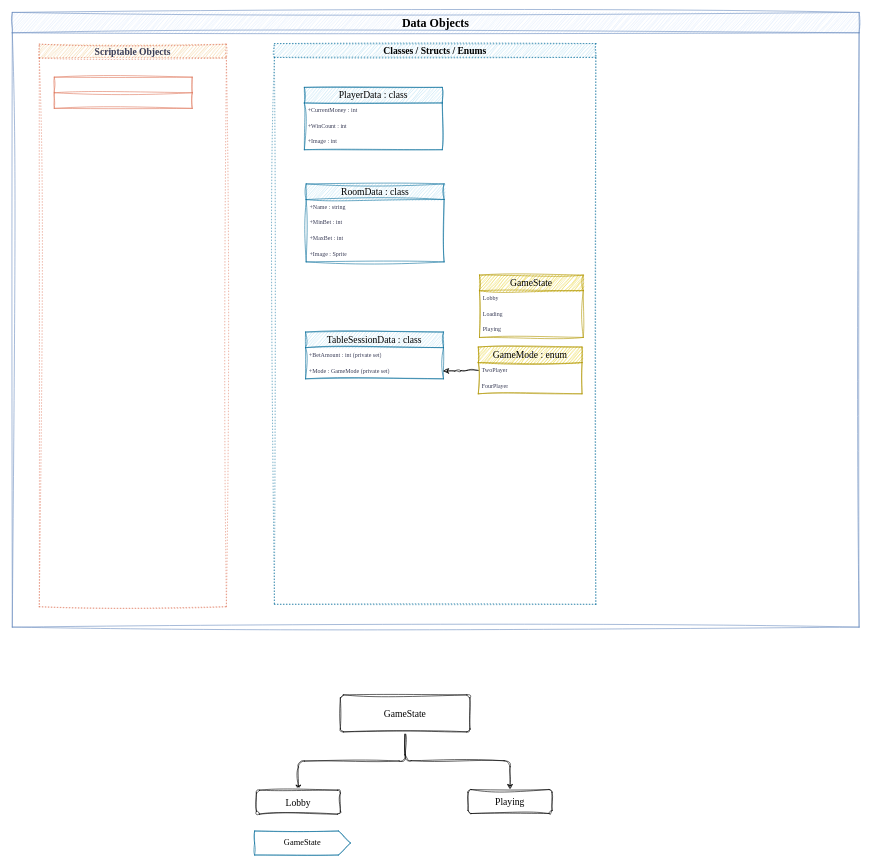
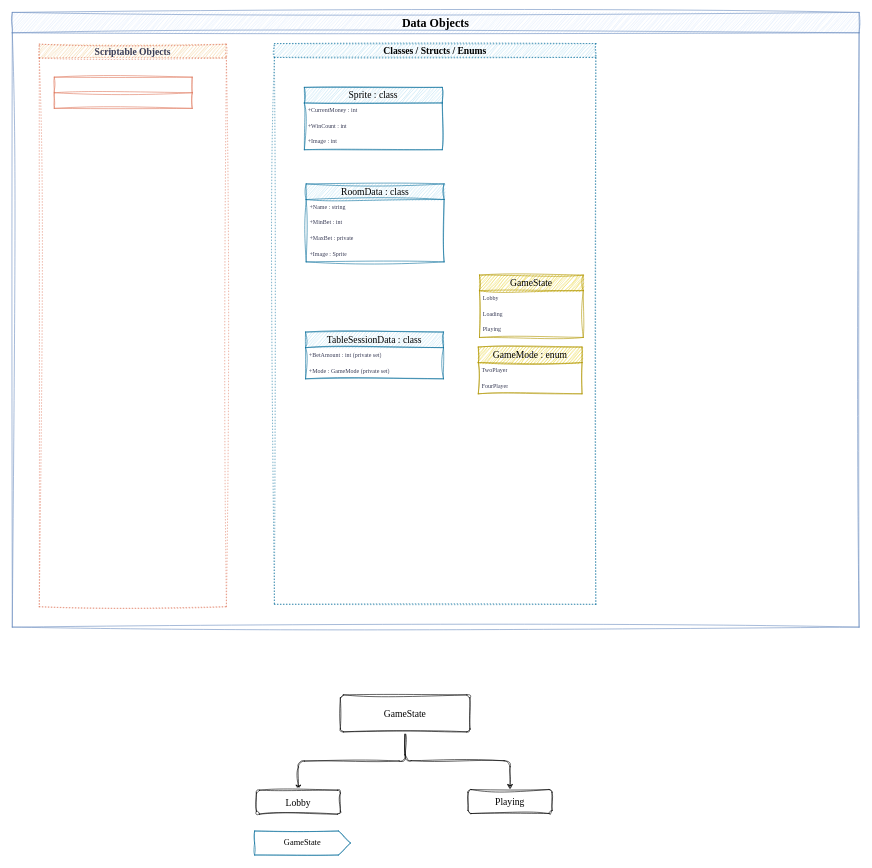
(374, 95) -> (374, 95)
(329, 239) -> (335, 239)
(461, 371) -> none
